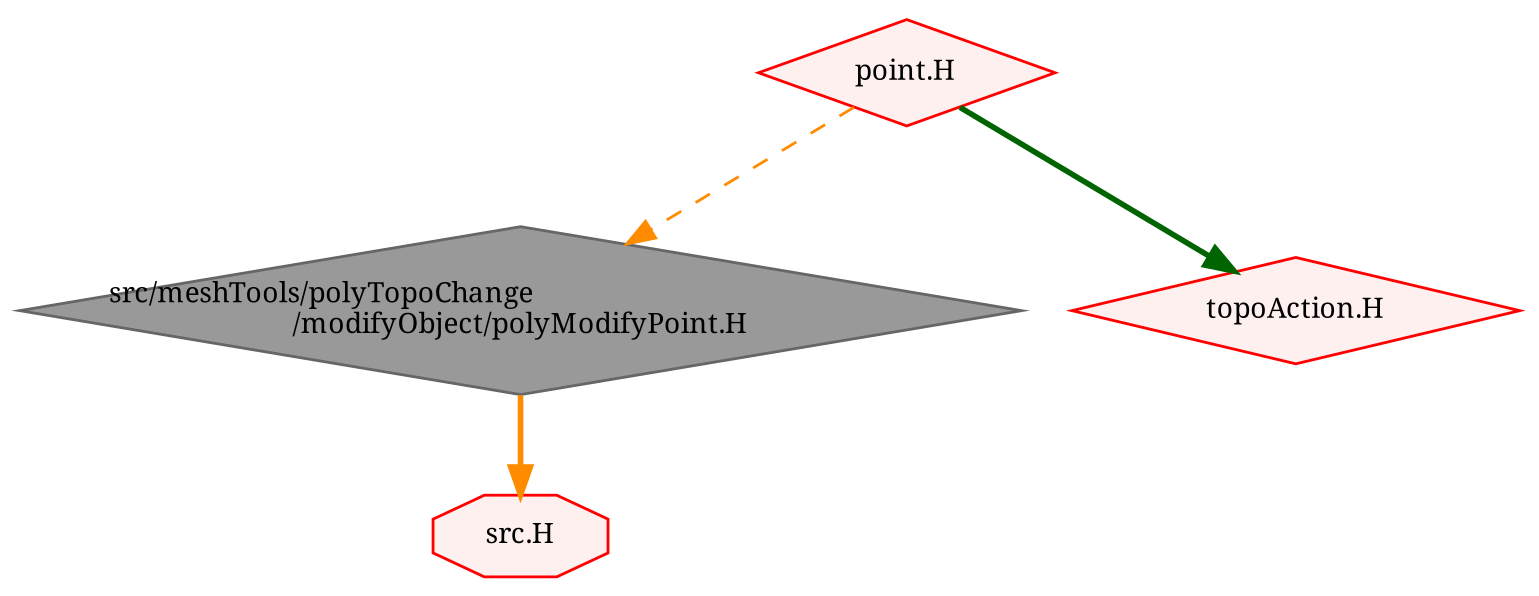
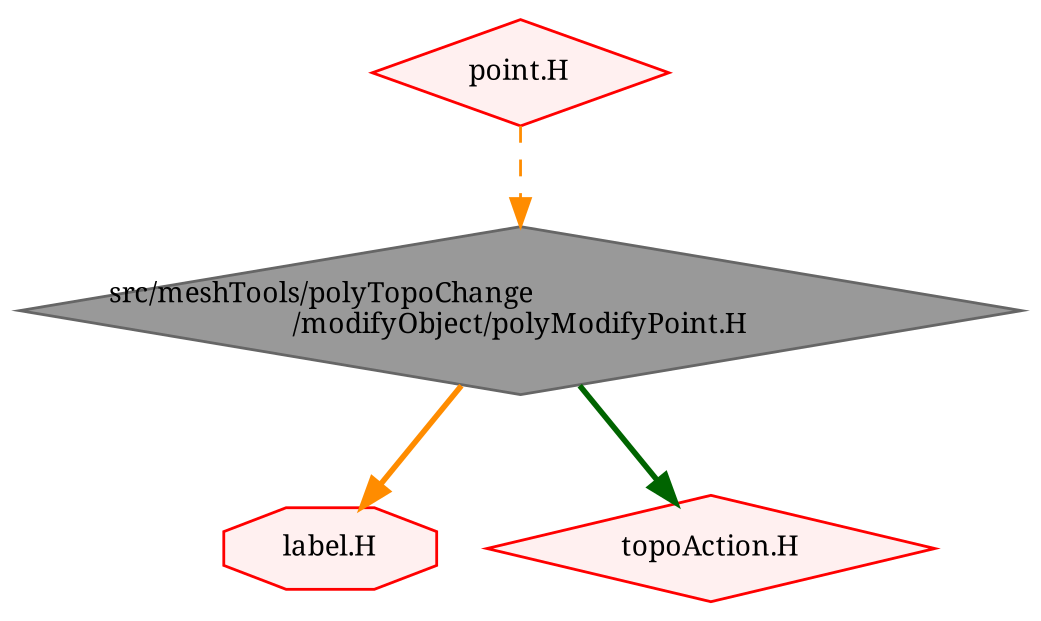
(1085, 182) -> (618, 433)
(521, 536) -> (330, 549)
